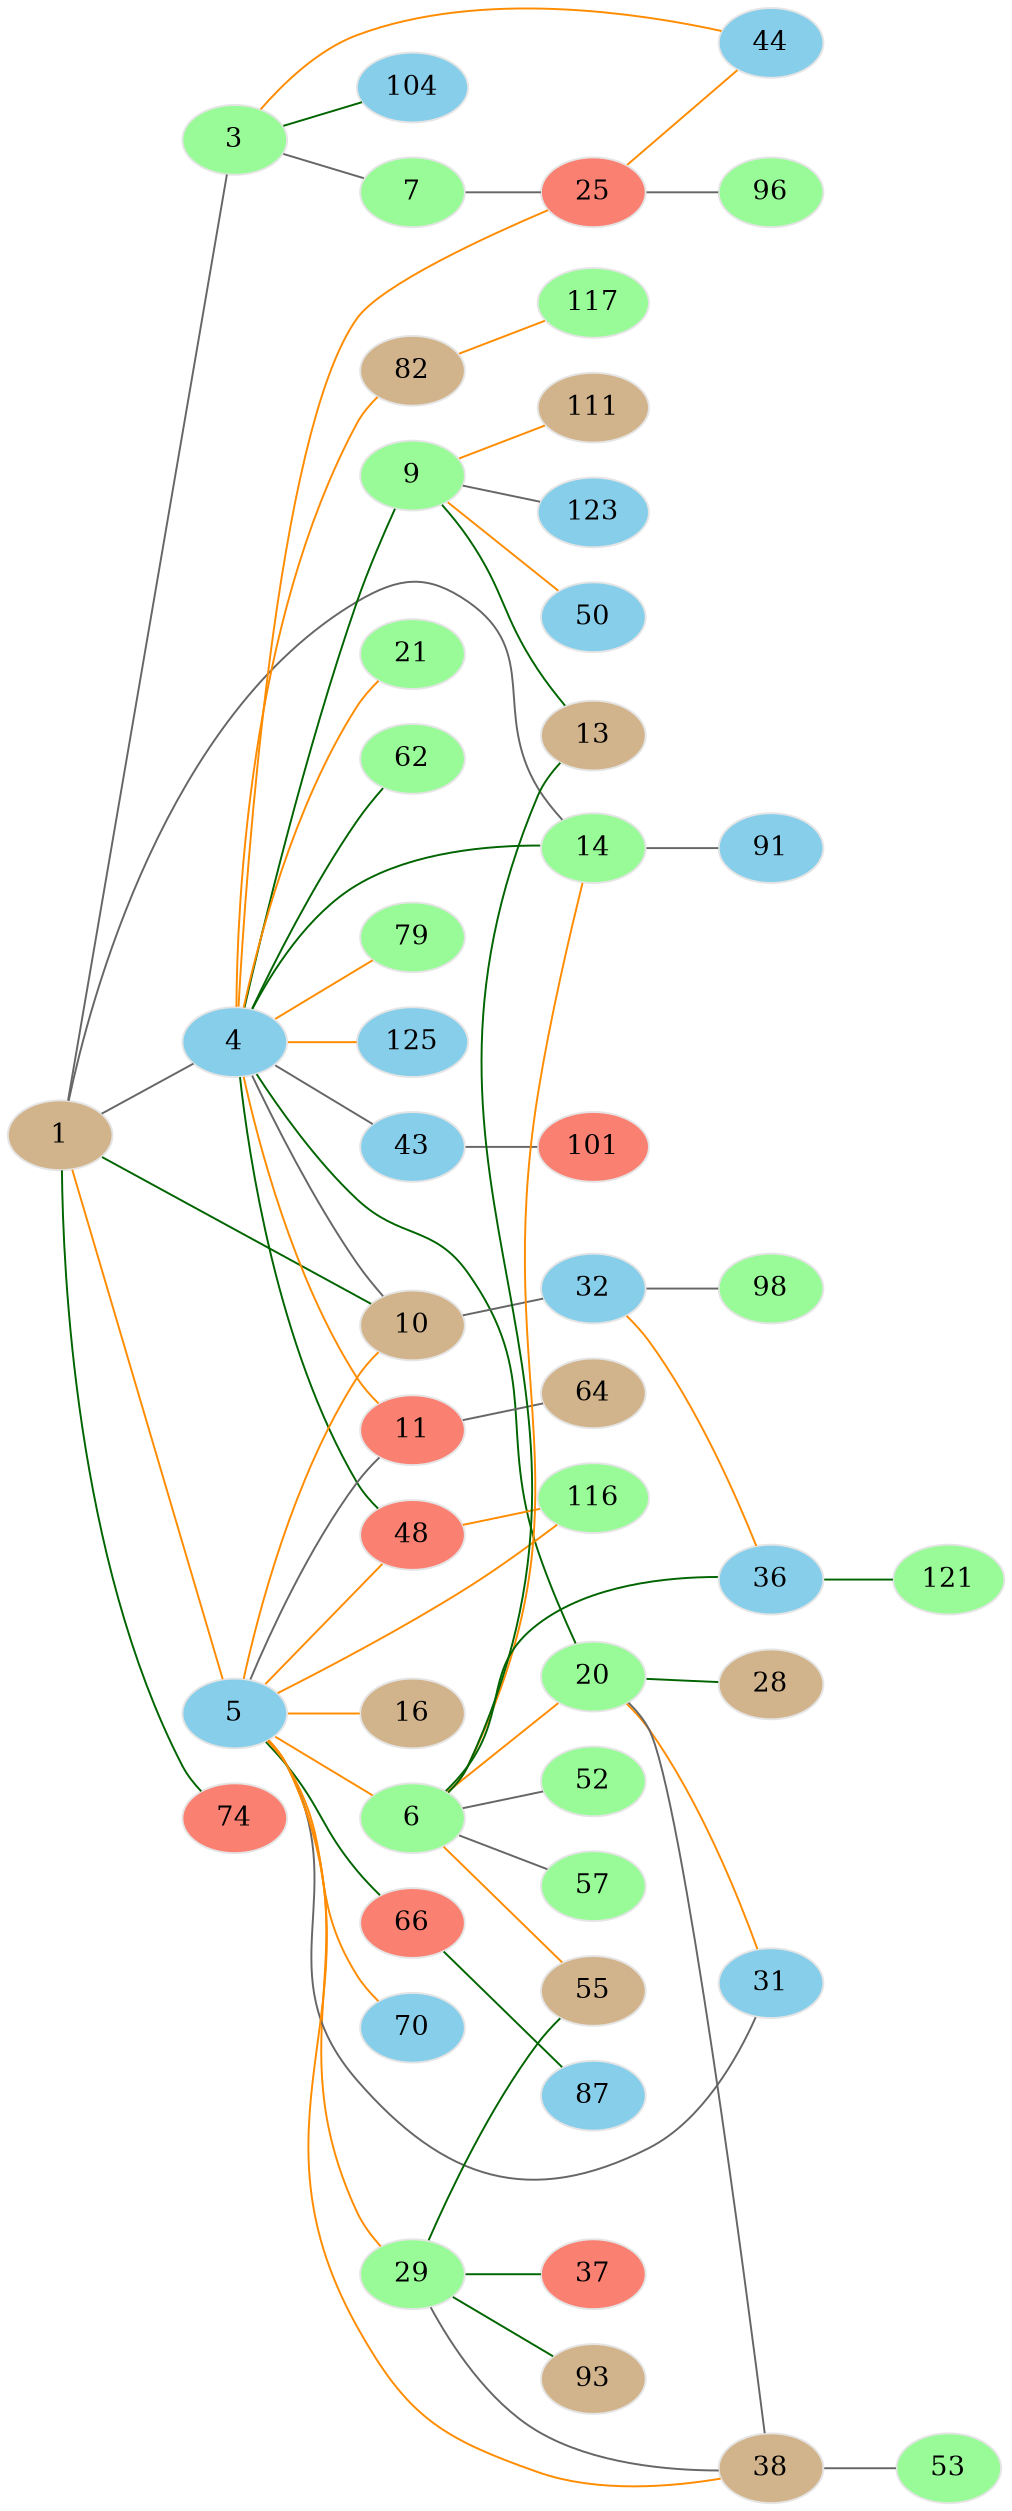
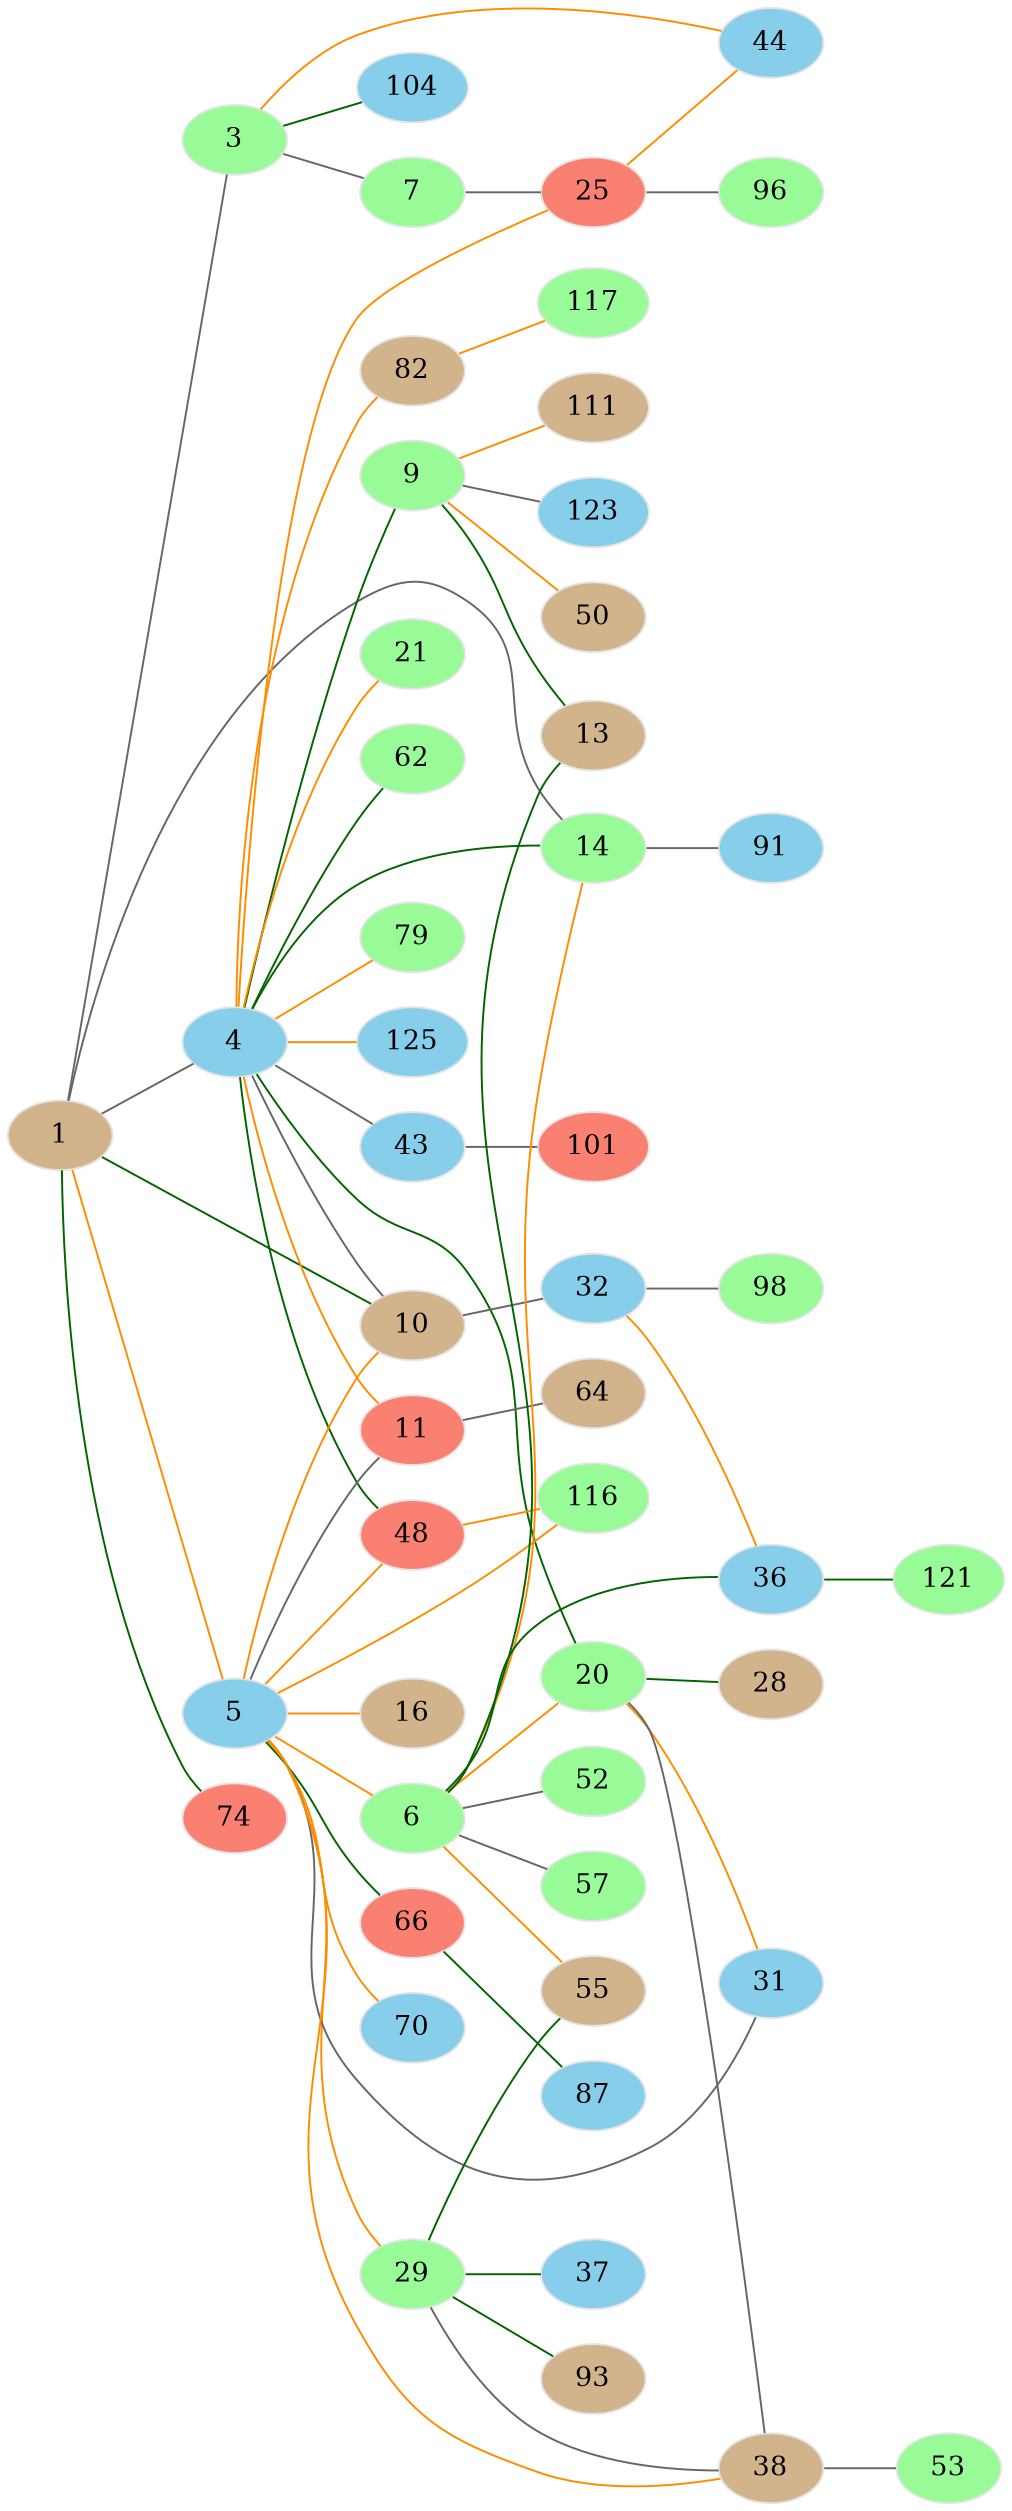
(593, 617) -> (593, 617)
(593, 2274) -> (593, 2274)
